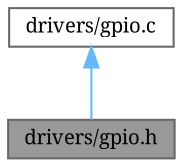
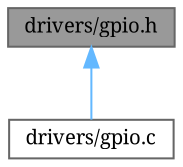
(91, 94) -> (91, 94)
